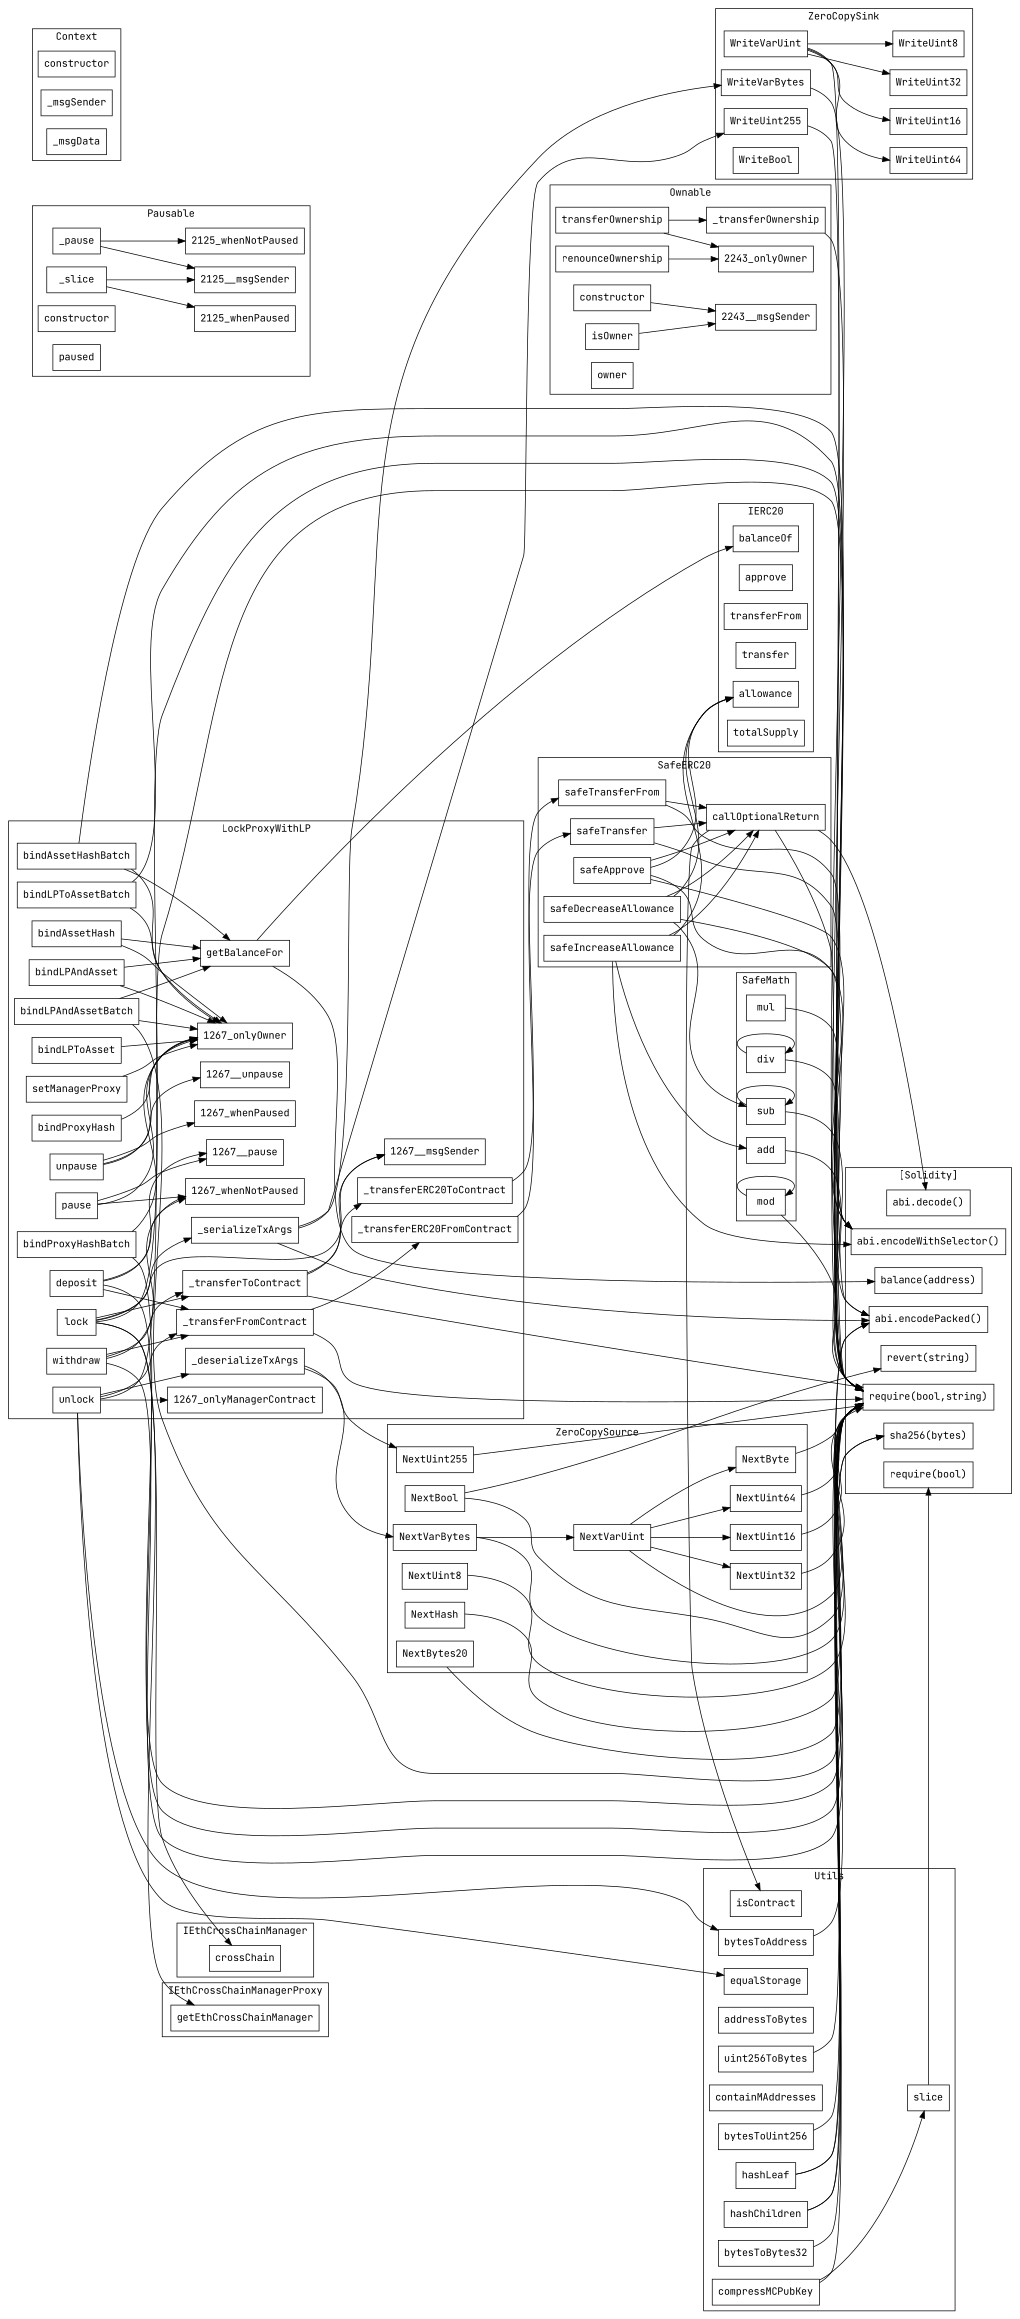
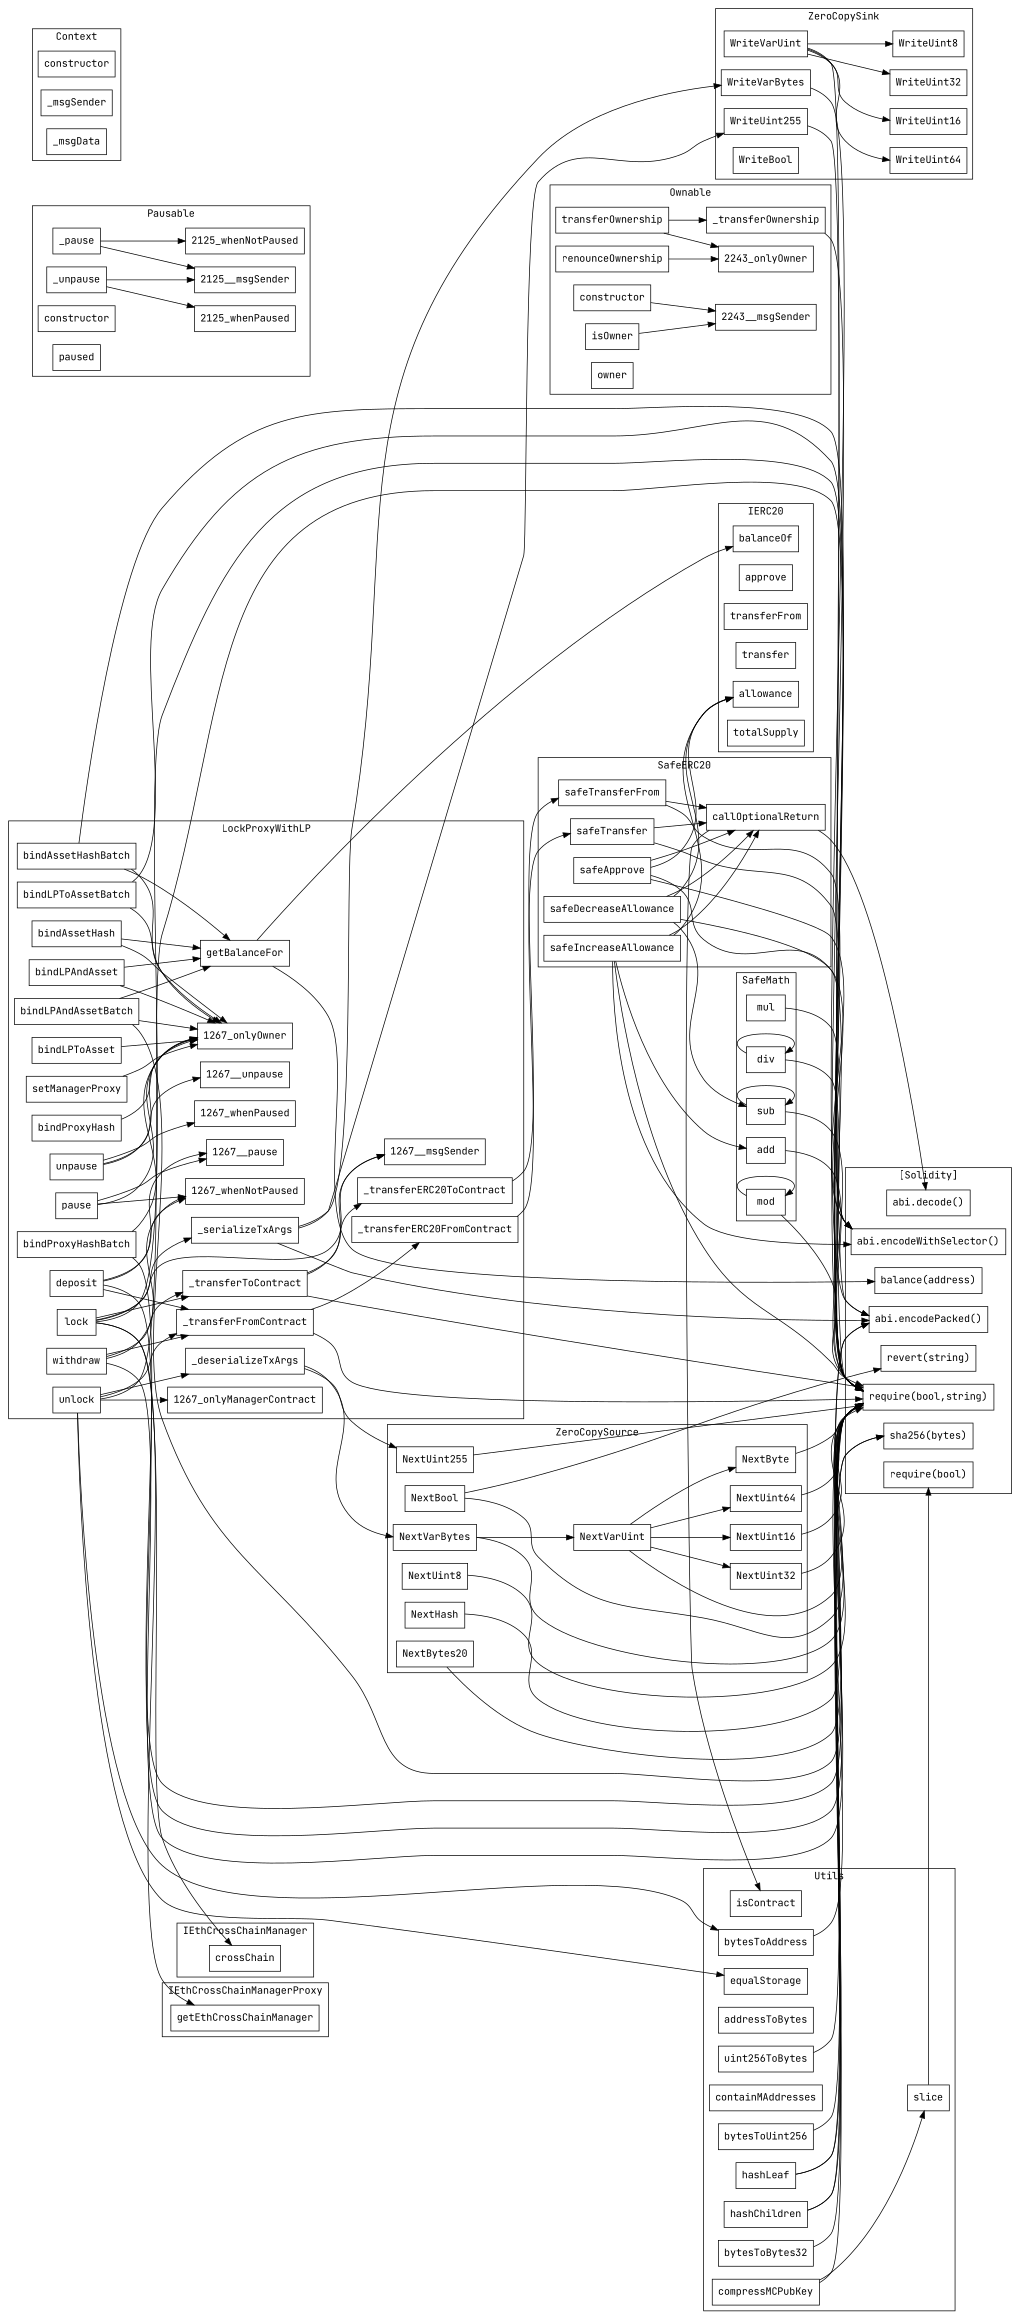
(77, 280) -> (77, 280)
(834, 1105) -> (693, 1228)
